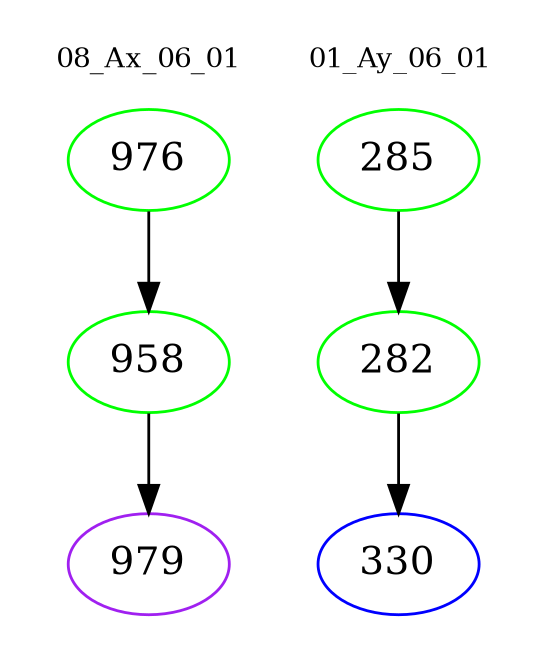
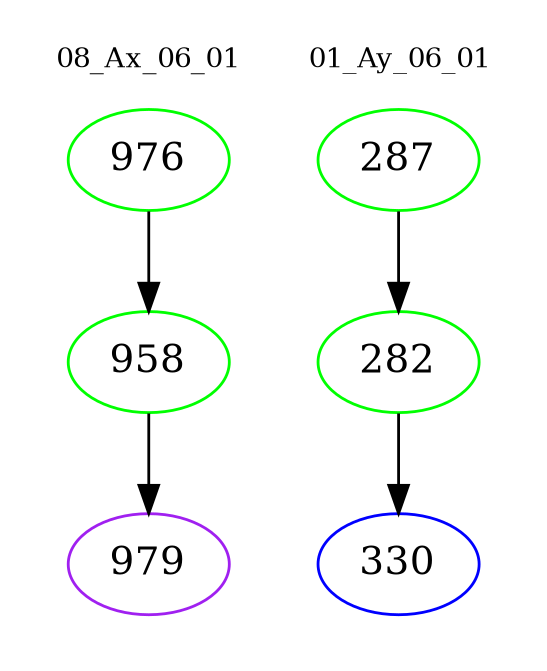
(399, 160) -> (399, 160)
